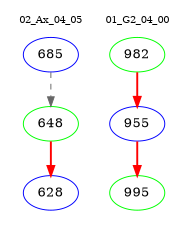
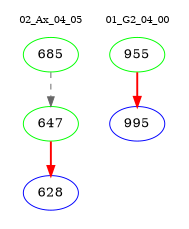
(51, 55) -> (51, 55)
(137, 55) -> none
(51, 124) -> (51, 124)
(137, 124) -> (137, 55)
(137, 193) -> (137, 124)
